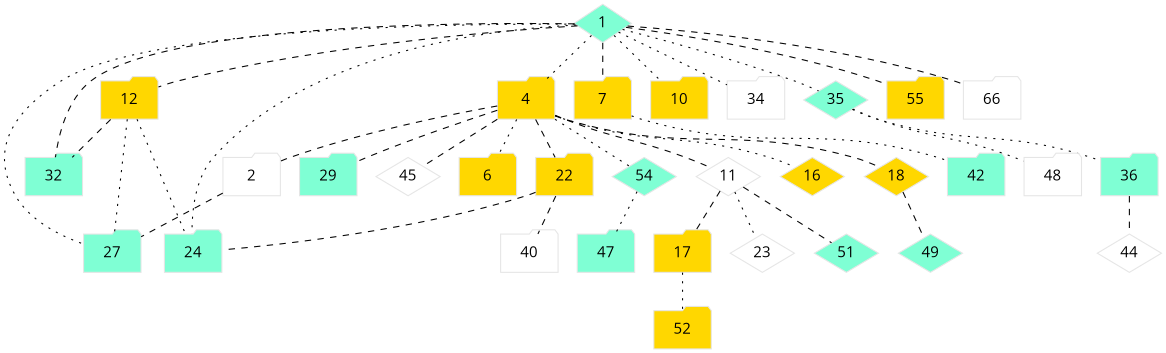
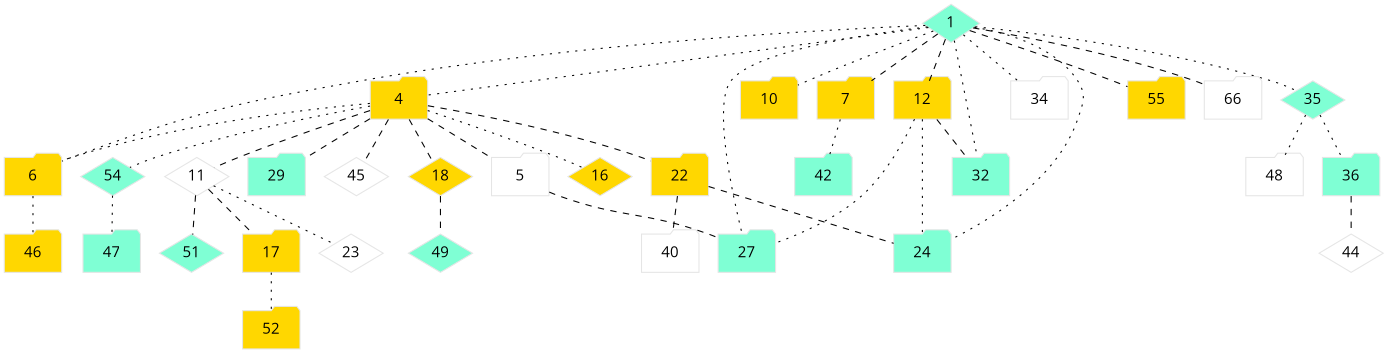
(286, 34) -> (966, 99)
none -> (488, 62)
(252, 177) -> (520, 177)
none -> (33, 253)
